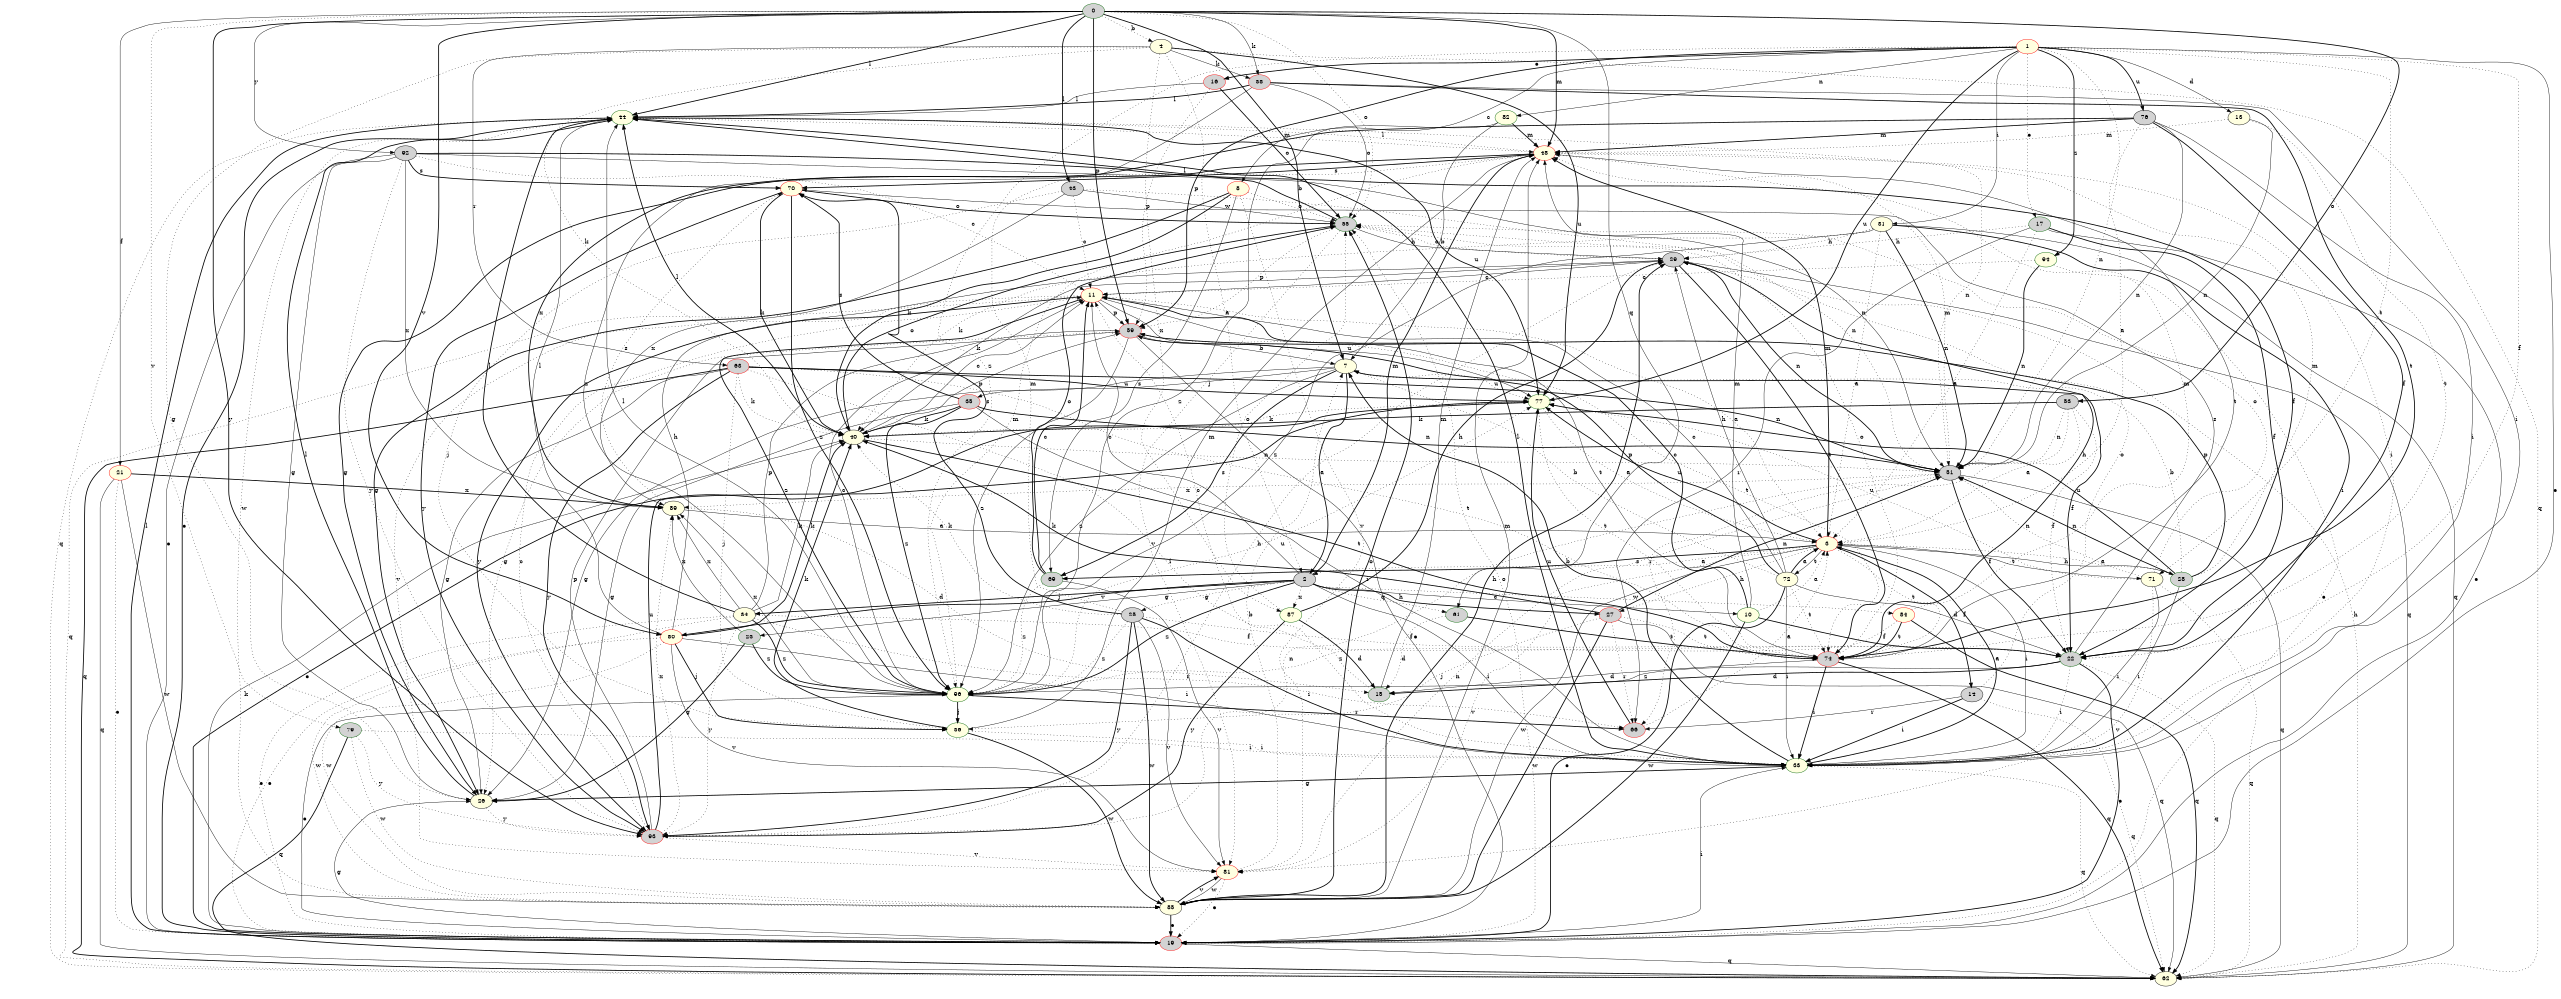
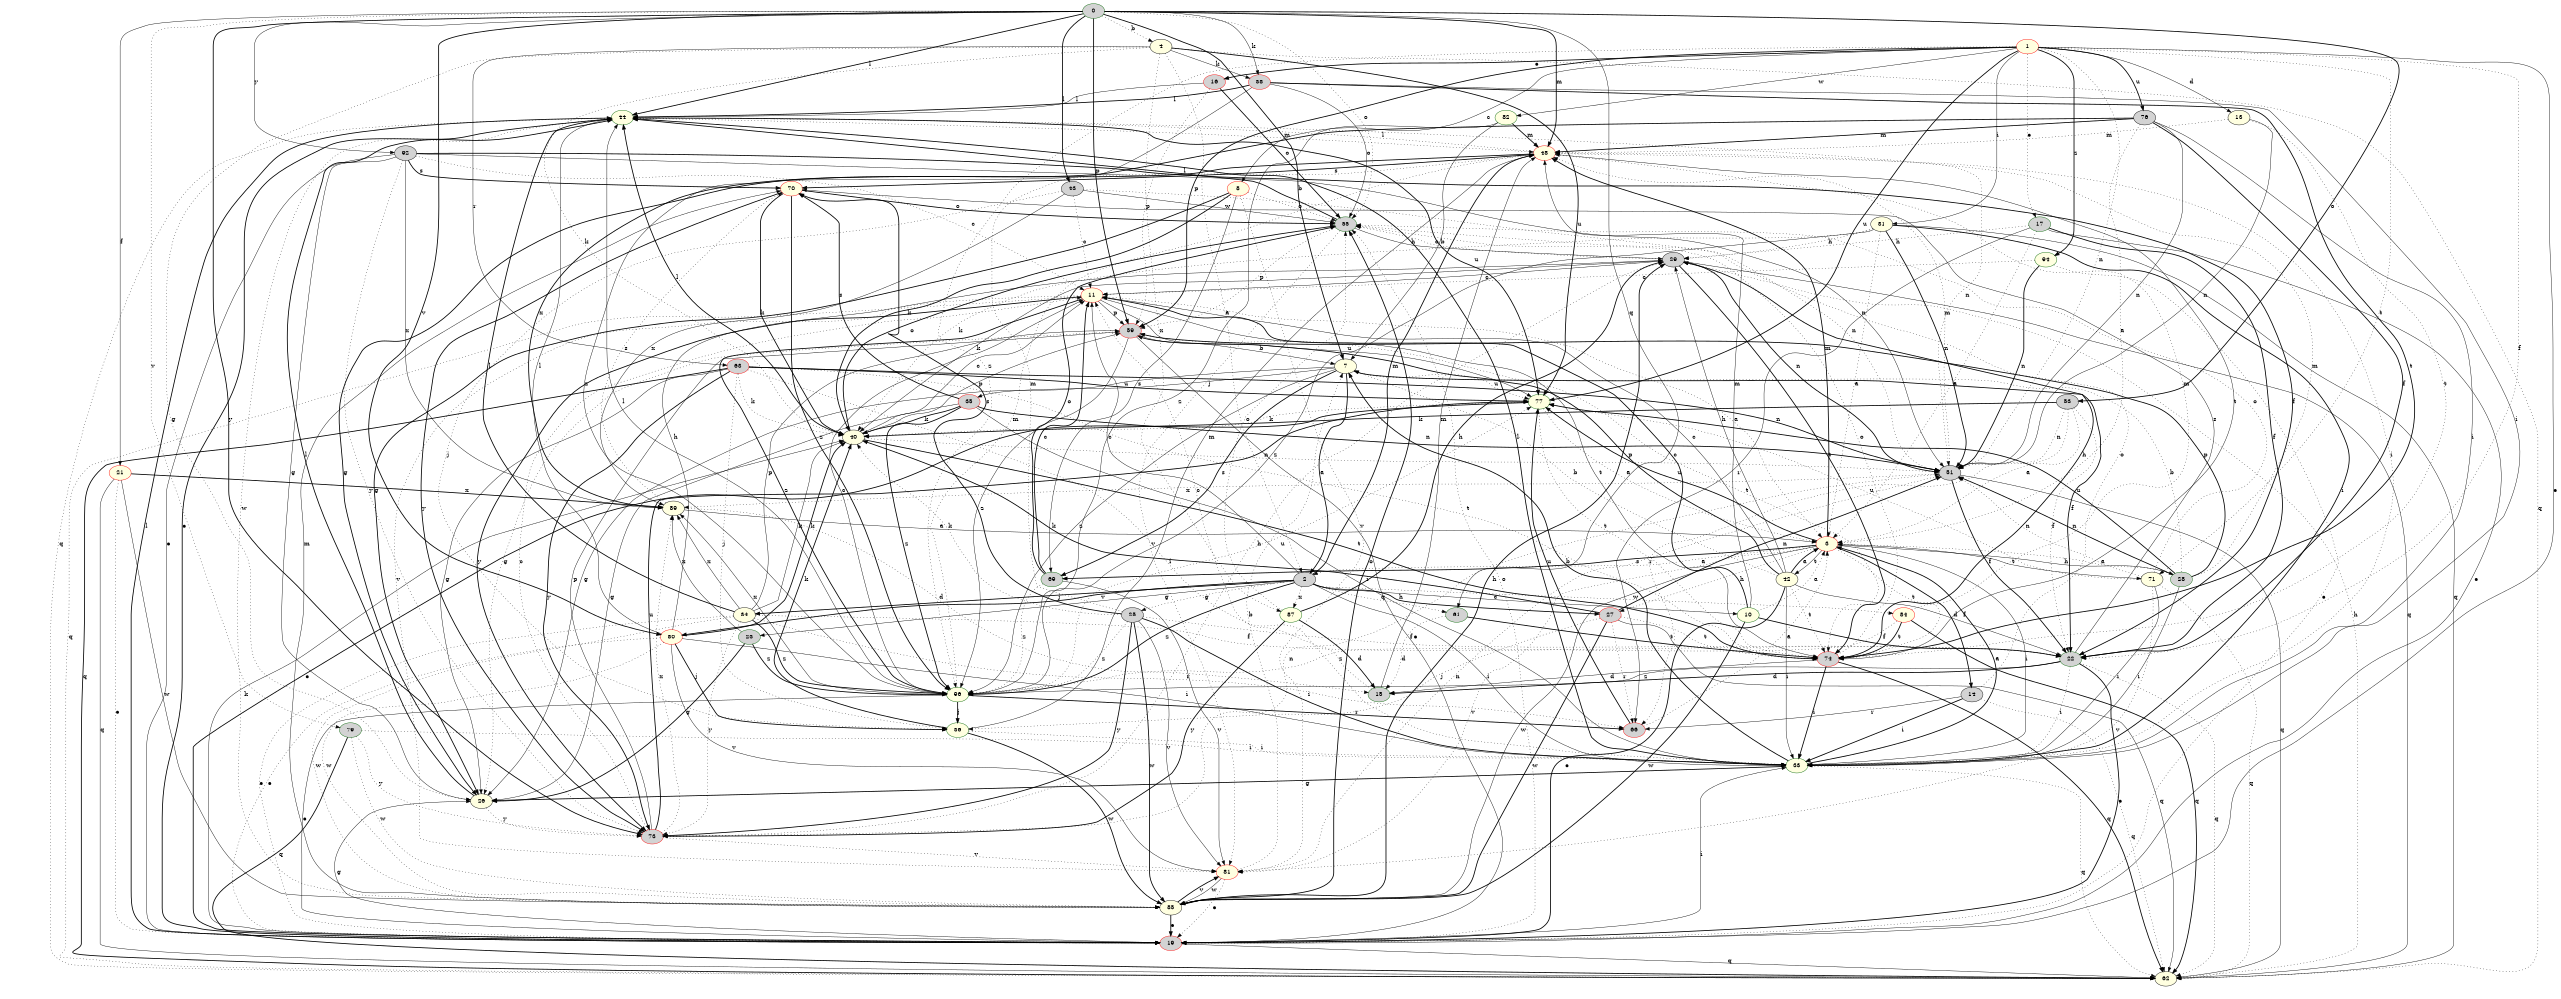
(1821, 82) -> (1821, 82)
(1508, 574) -> (298, 812)
(1787, 579) -> (1787, 579)
(652, 837) -> (652, 837)
